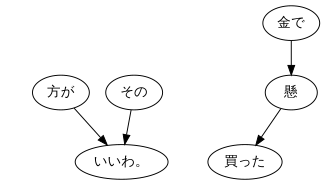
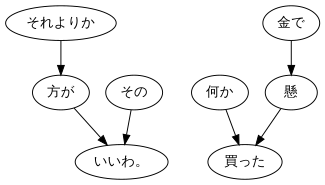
none -> (61, 23)
none -> (220, 93)
